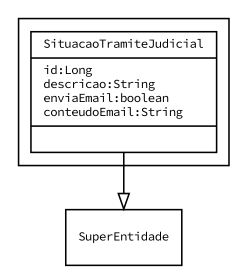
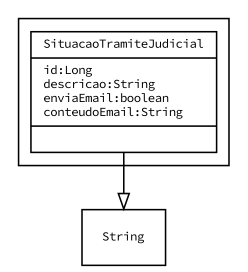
(124, 237) -> (124, 237)
